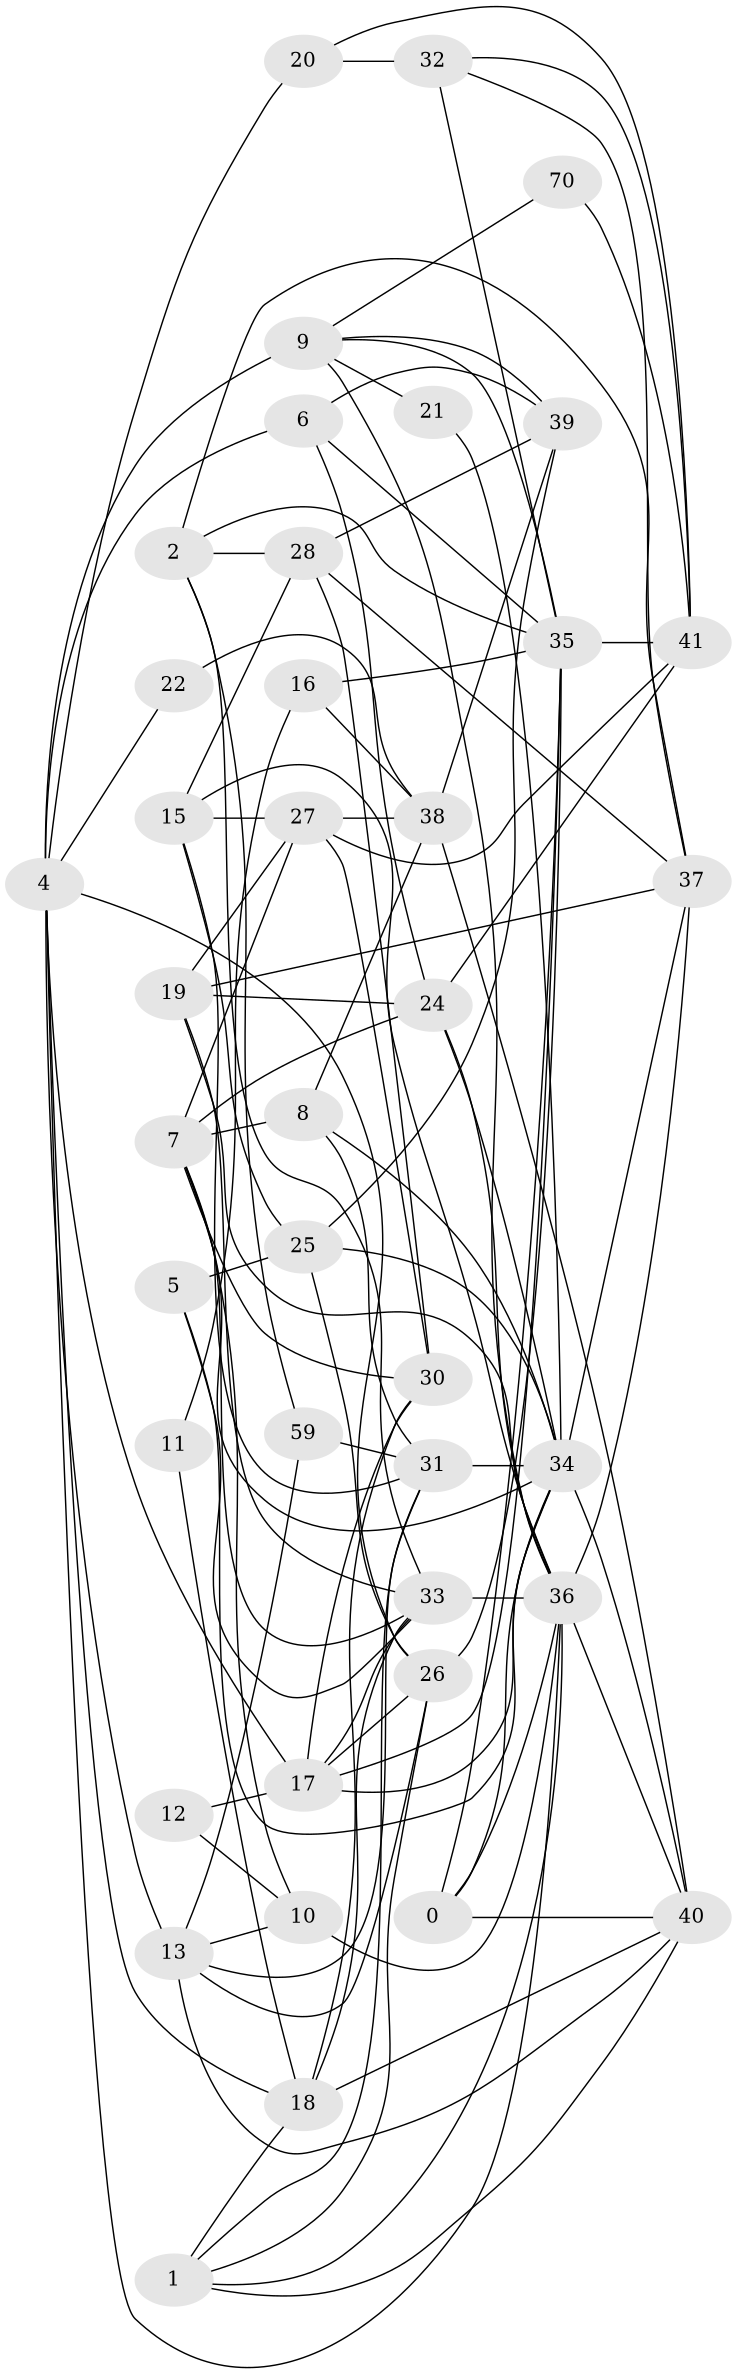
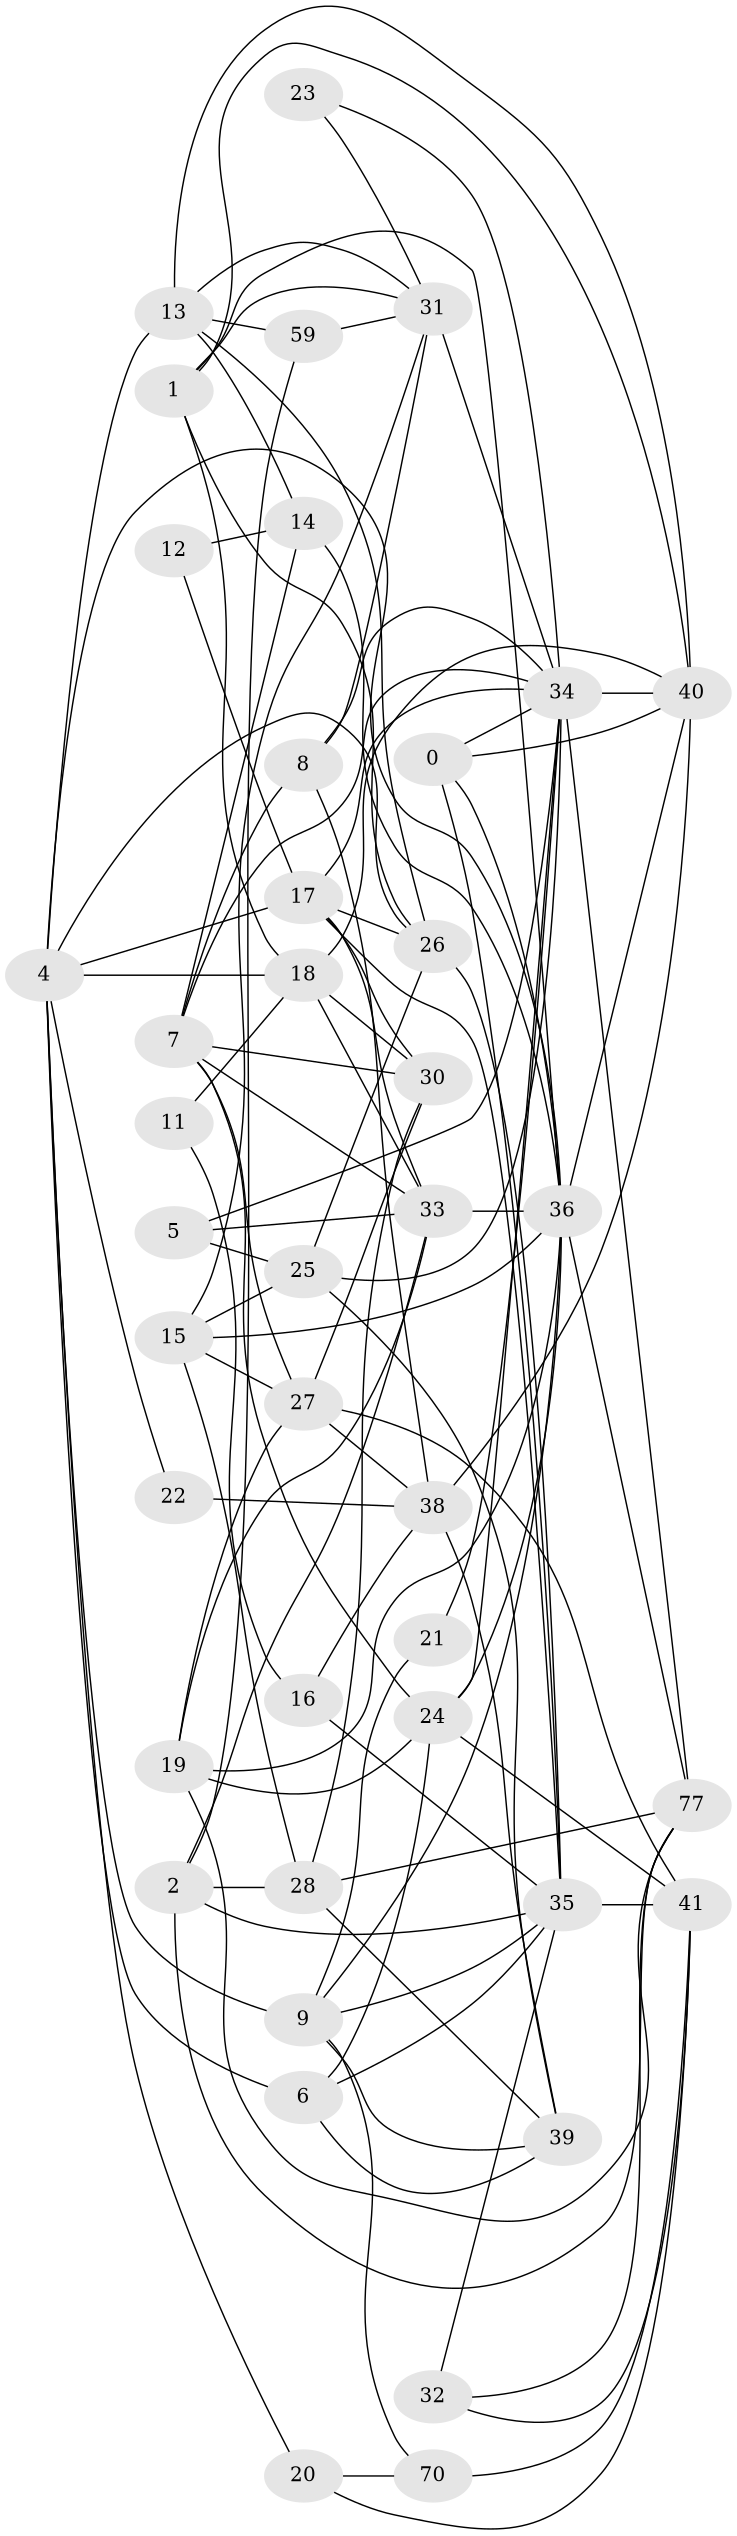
(369, 61) -> (369, 2476)
none -> (304, 95)
(692, 881) -> (692, 1805)
(304, 1917) -> (304, 523)
